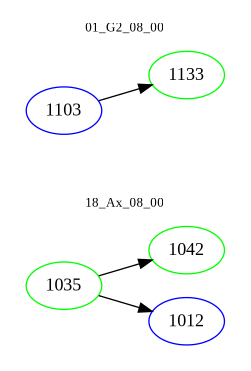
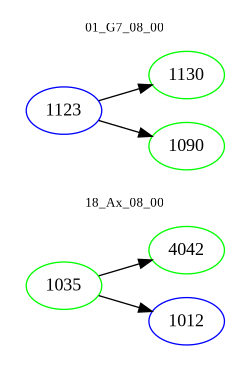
(125, 28) -> (125, 28)
(187, 75) -> (187, 75)
(64, 111) -> (64, 111)
none -> (187, 146)
(187, 250) -> (187, 250)
